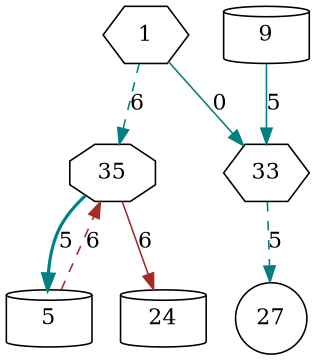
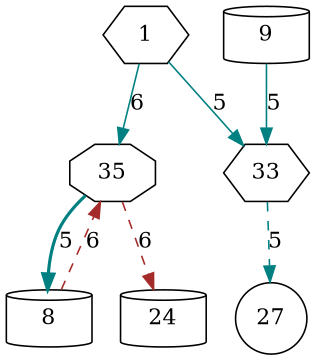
(131, 96) -> (131, 96)
(220, 104) -> (220, 104)
(135, 238) -> (135, 238)
(49, 318) -> (49, 318)
